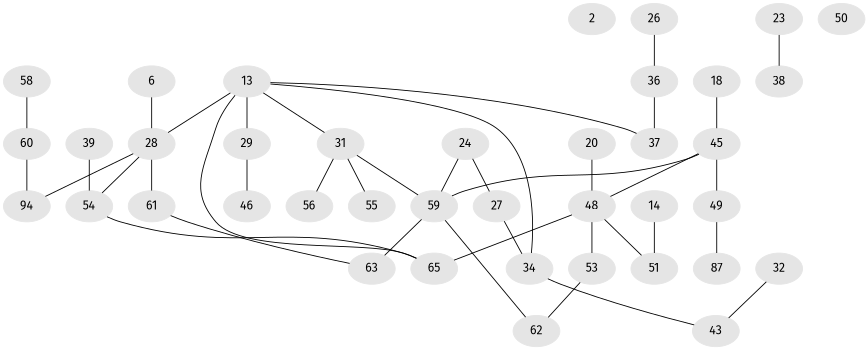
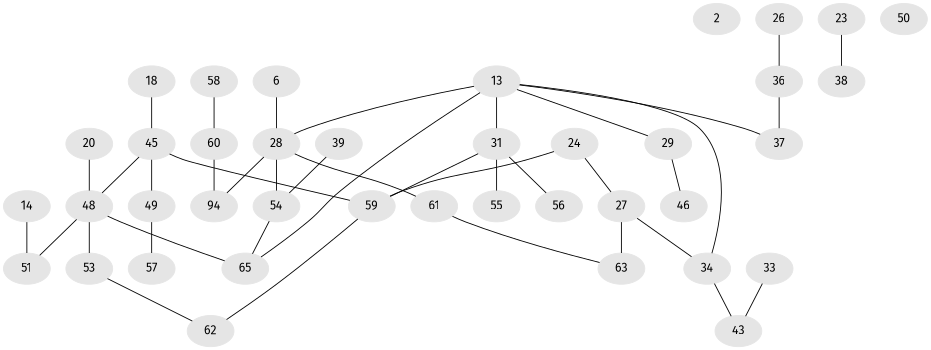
(403, 237) -> (621, 238)
(717, 269) -> (152, 269)
(779, 269) -> (770, 269)
